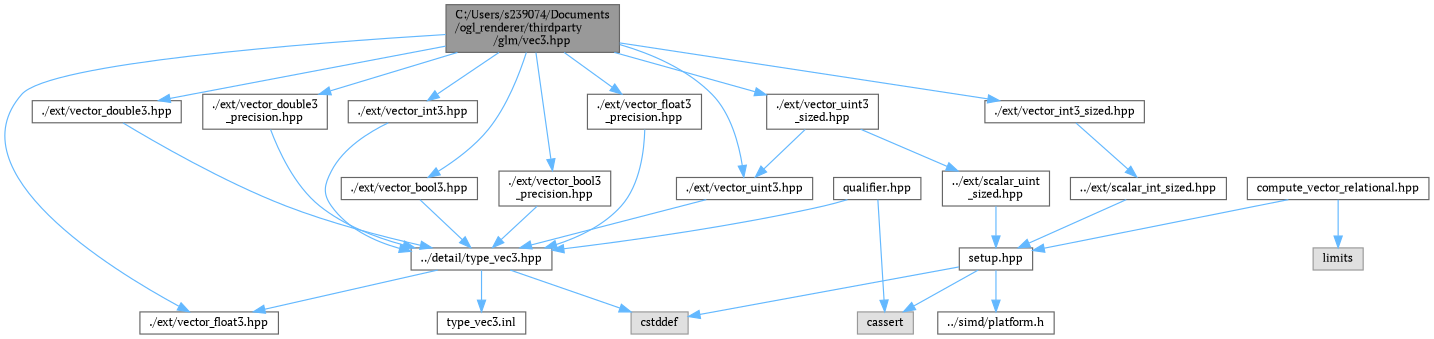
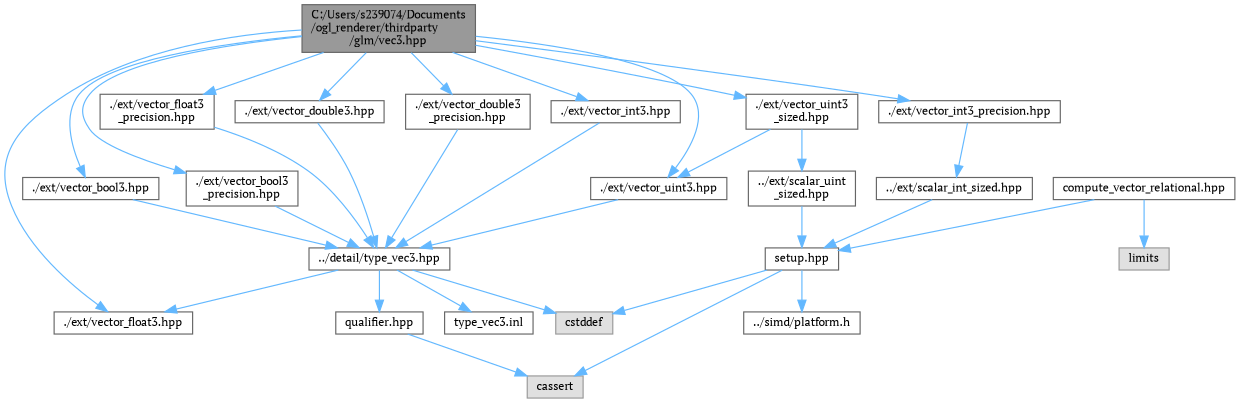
(1065, 112) -> (970, 112)
(706, 228) -> (379, 285)
